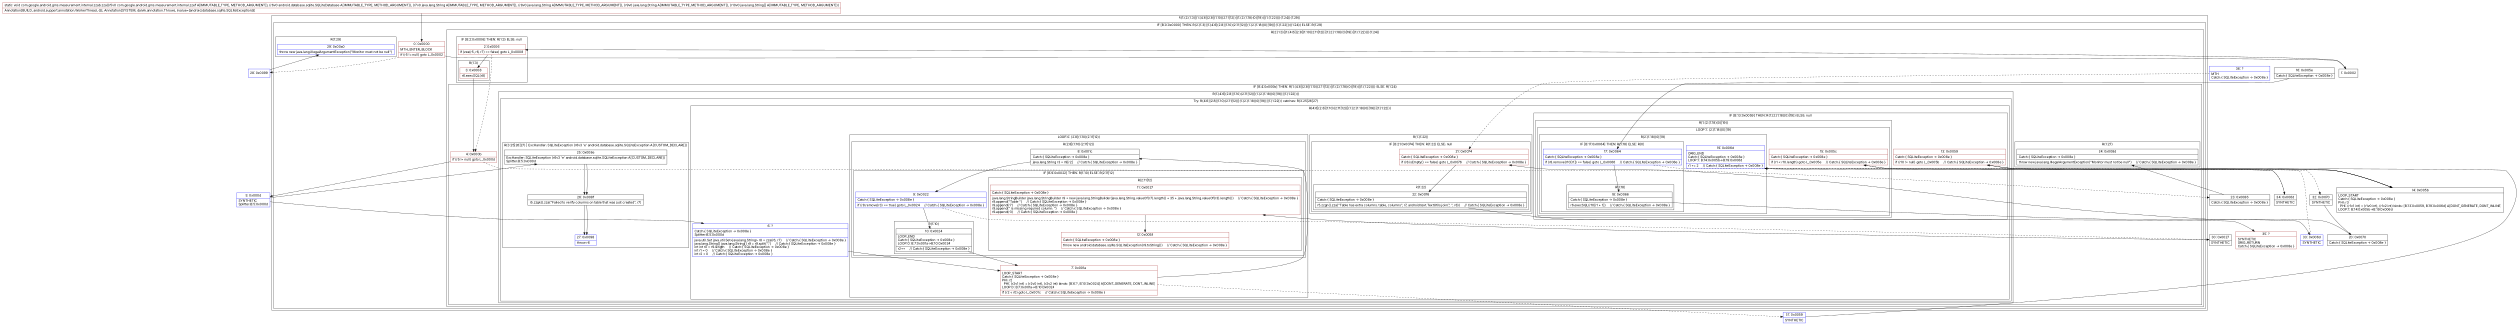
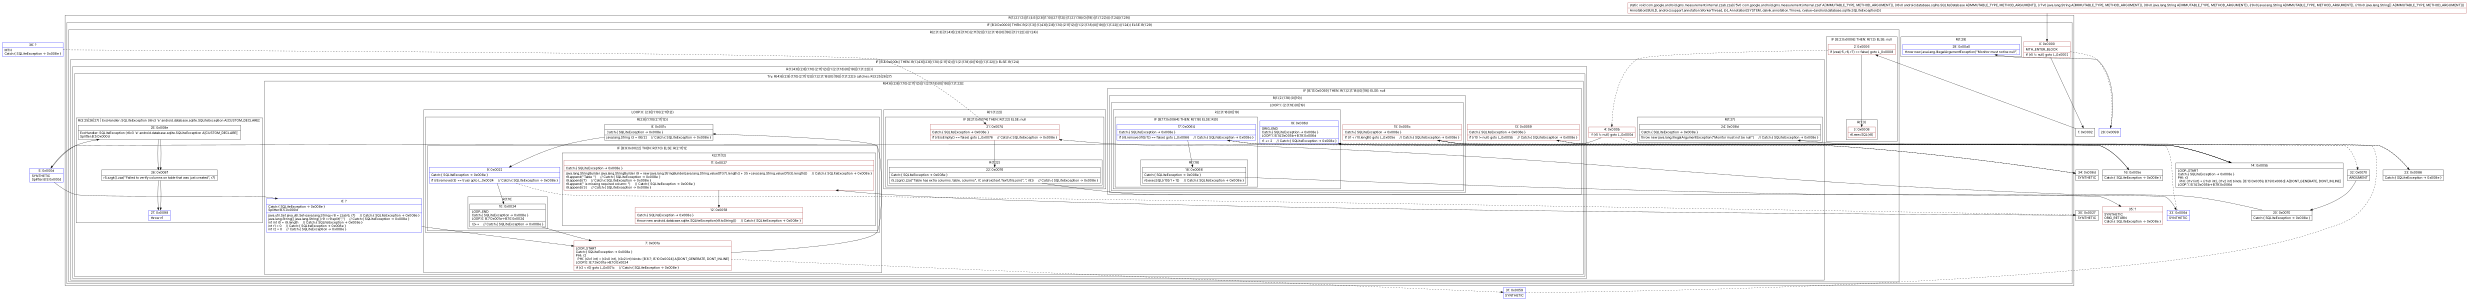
(474, 114) -> none
none -> (1787, 144)
(2321, 202) -> (2359, 178)
(2442, 246) -> (2372, 195)
